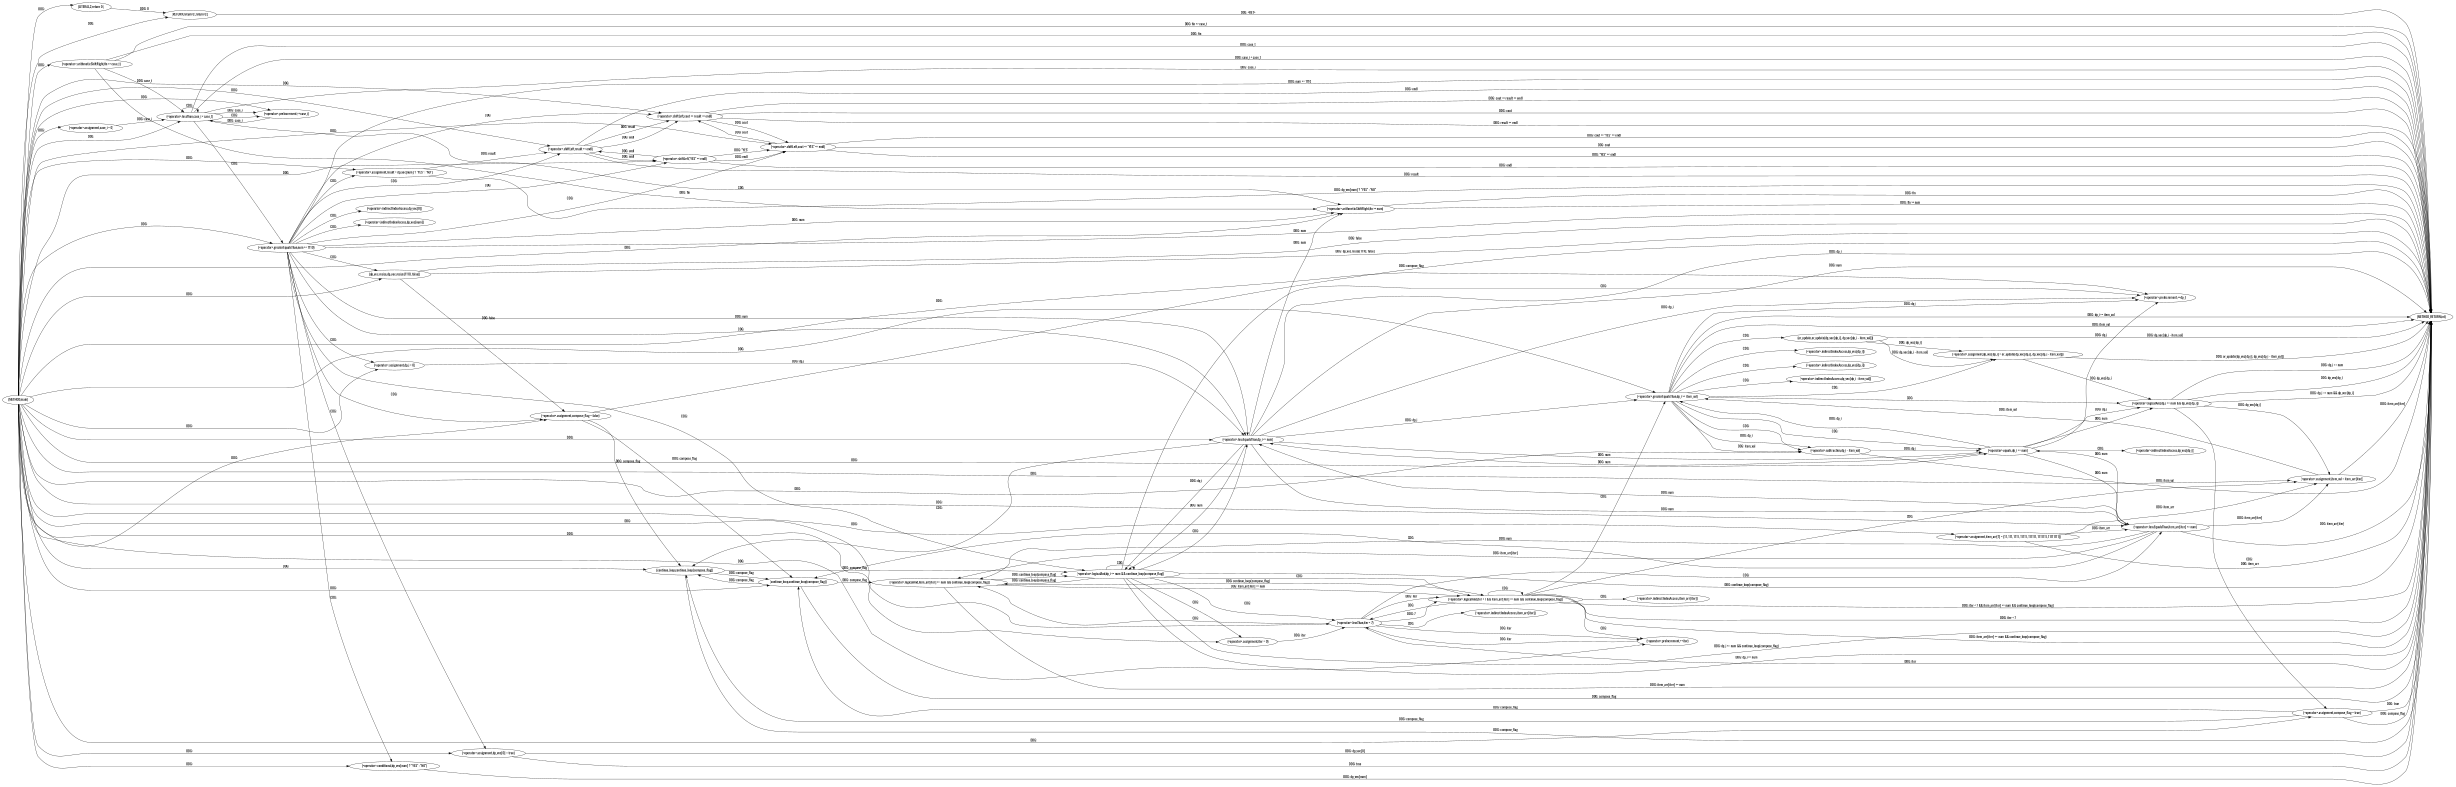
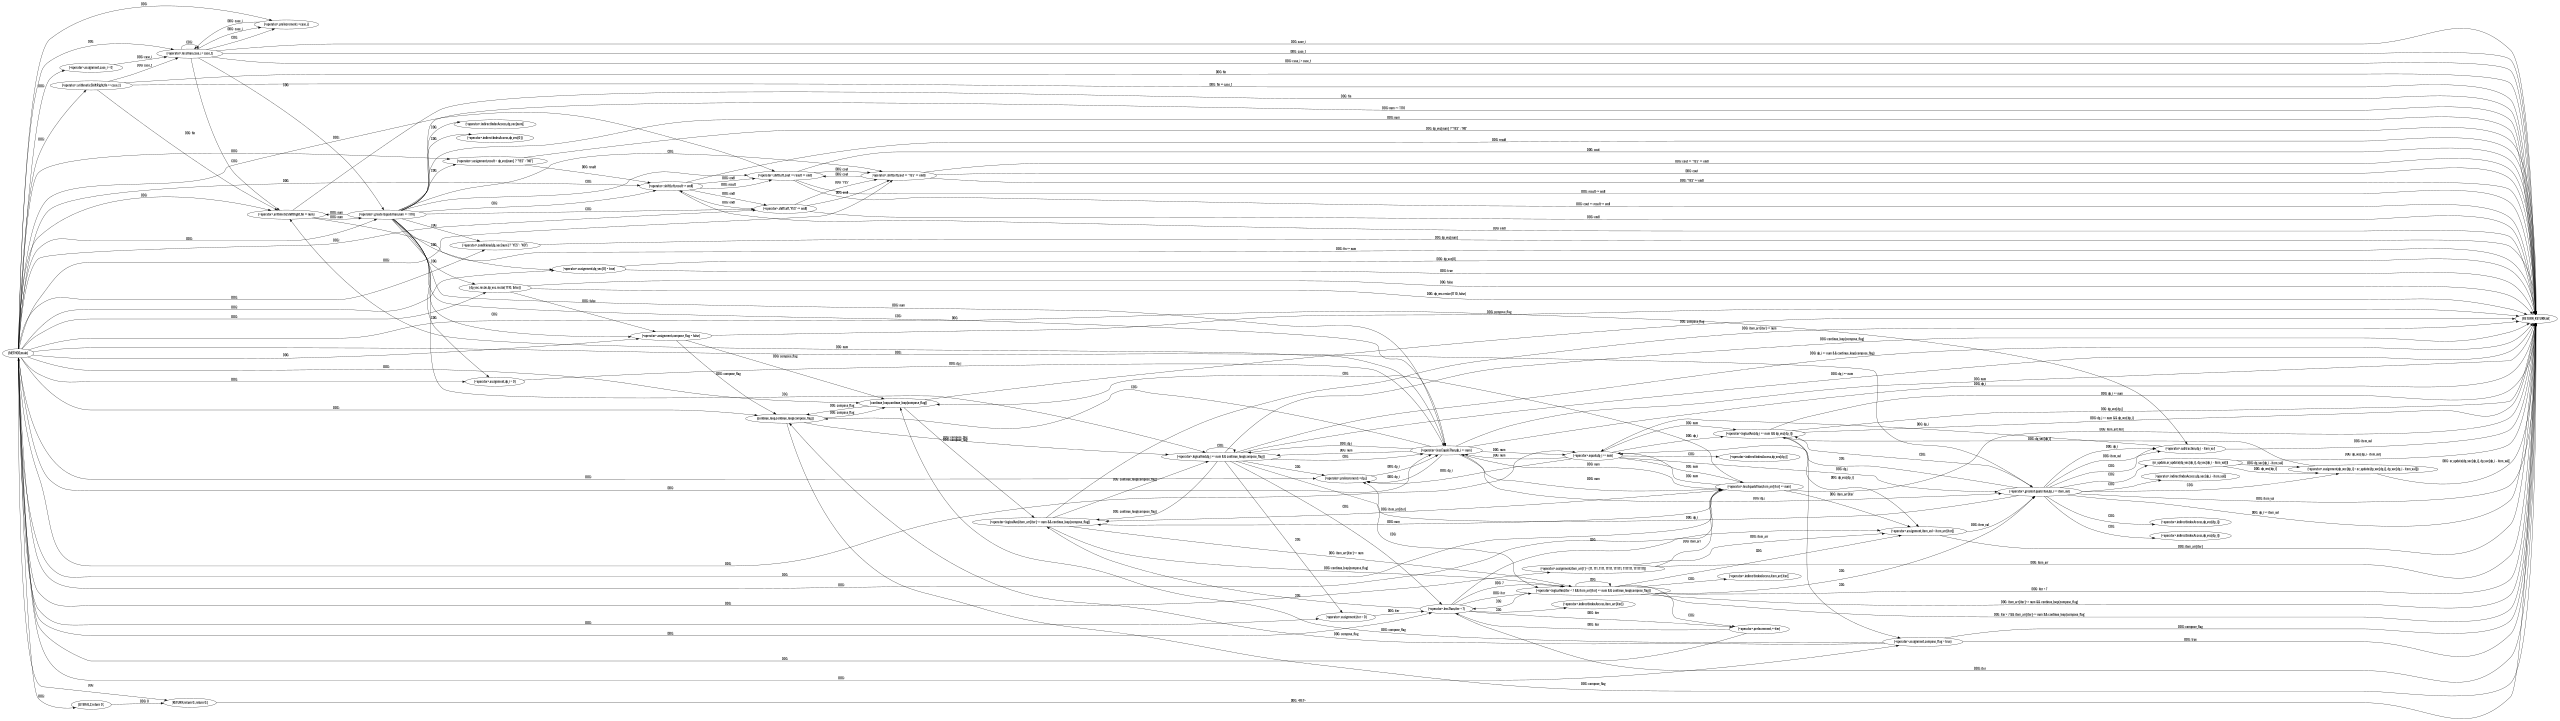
none -> (336, 219)
(2431, 317) -> (2536, 319)
none -> (1404, 469)
(797, 561) -> (755, 661)
